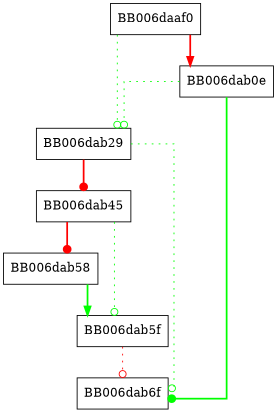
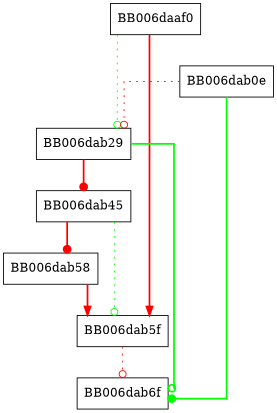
(190, 46) -> (150, 171)
(132, 81) -> (132, 81)
(174, 245) -> (174, 245)
(88, 295) -> (88, 295)
